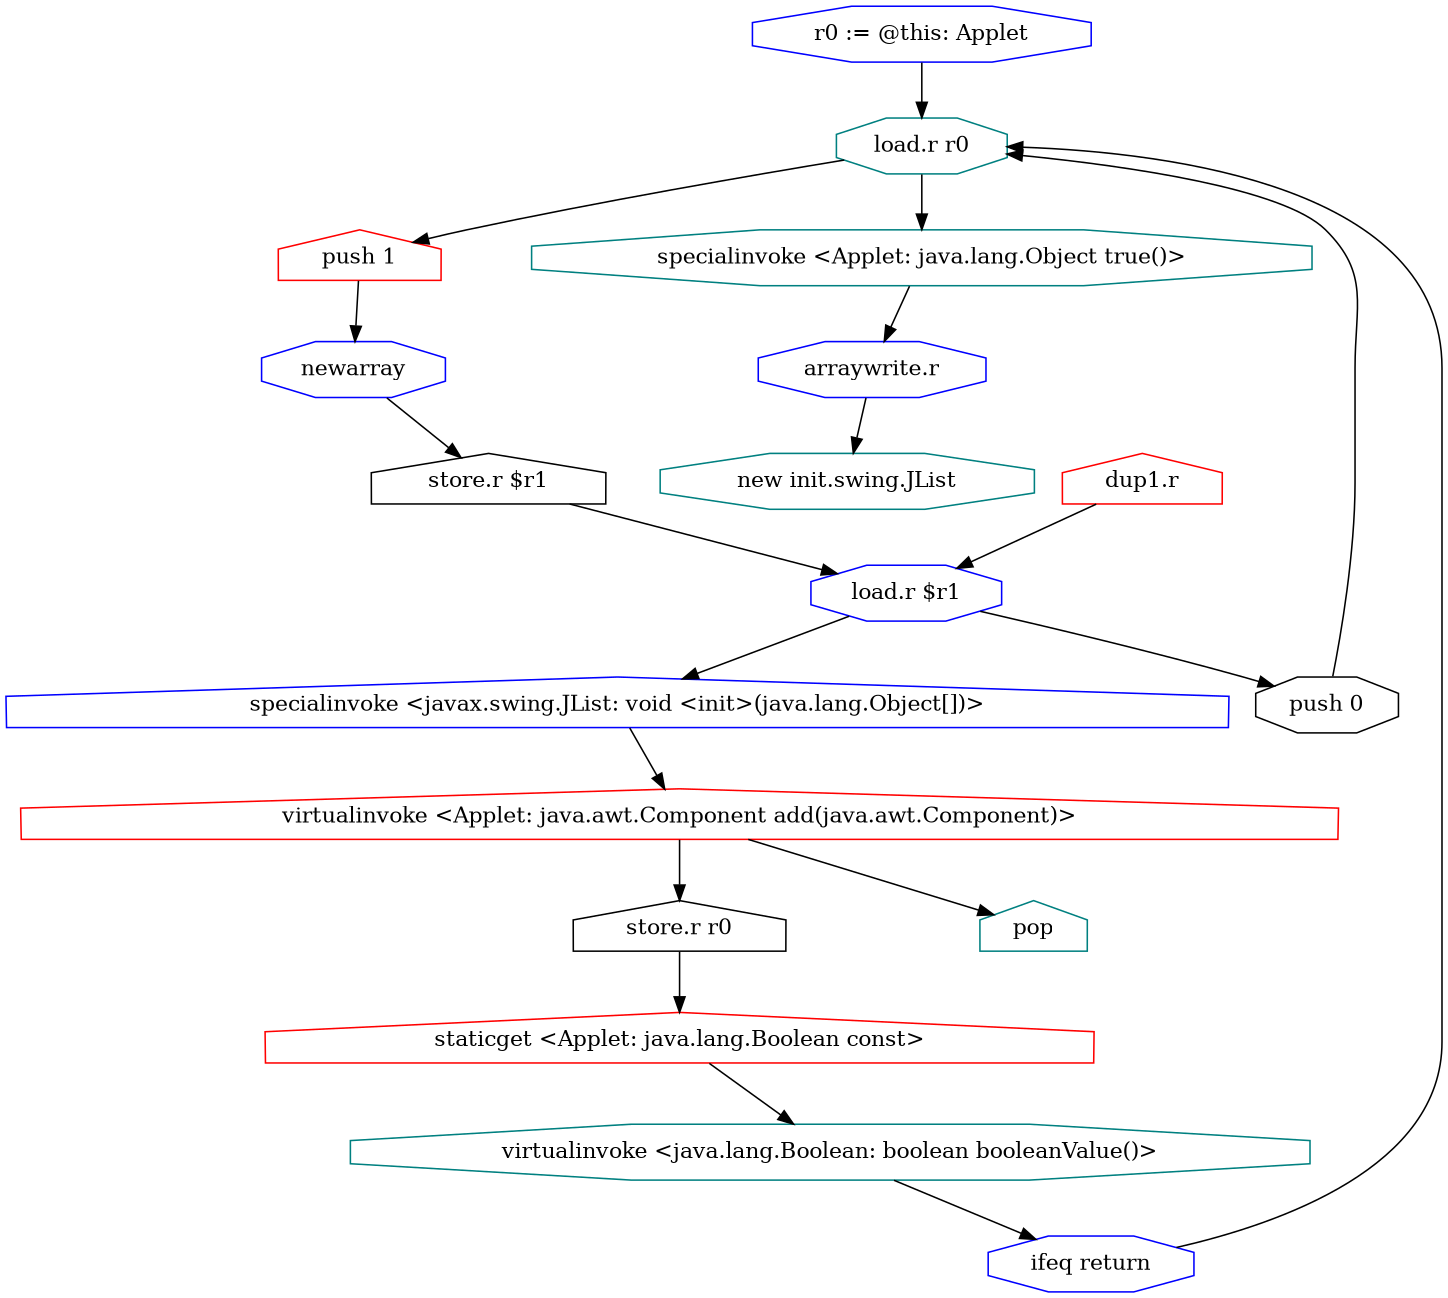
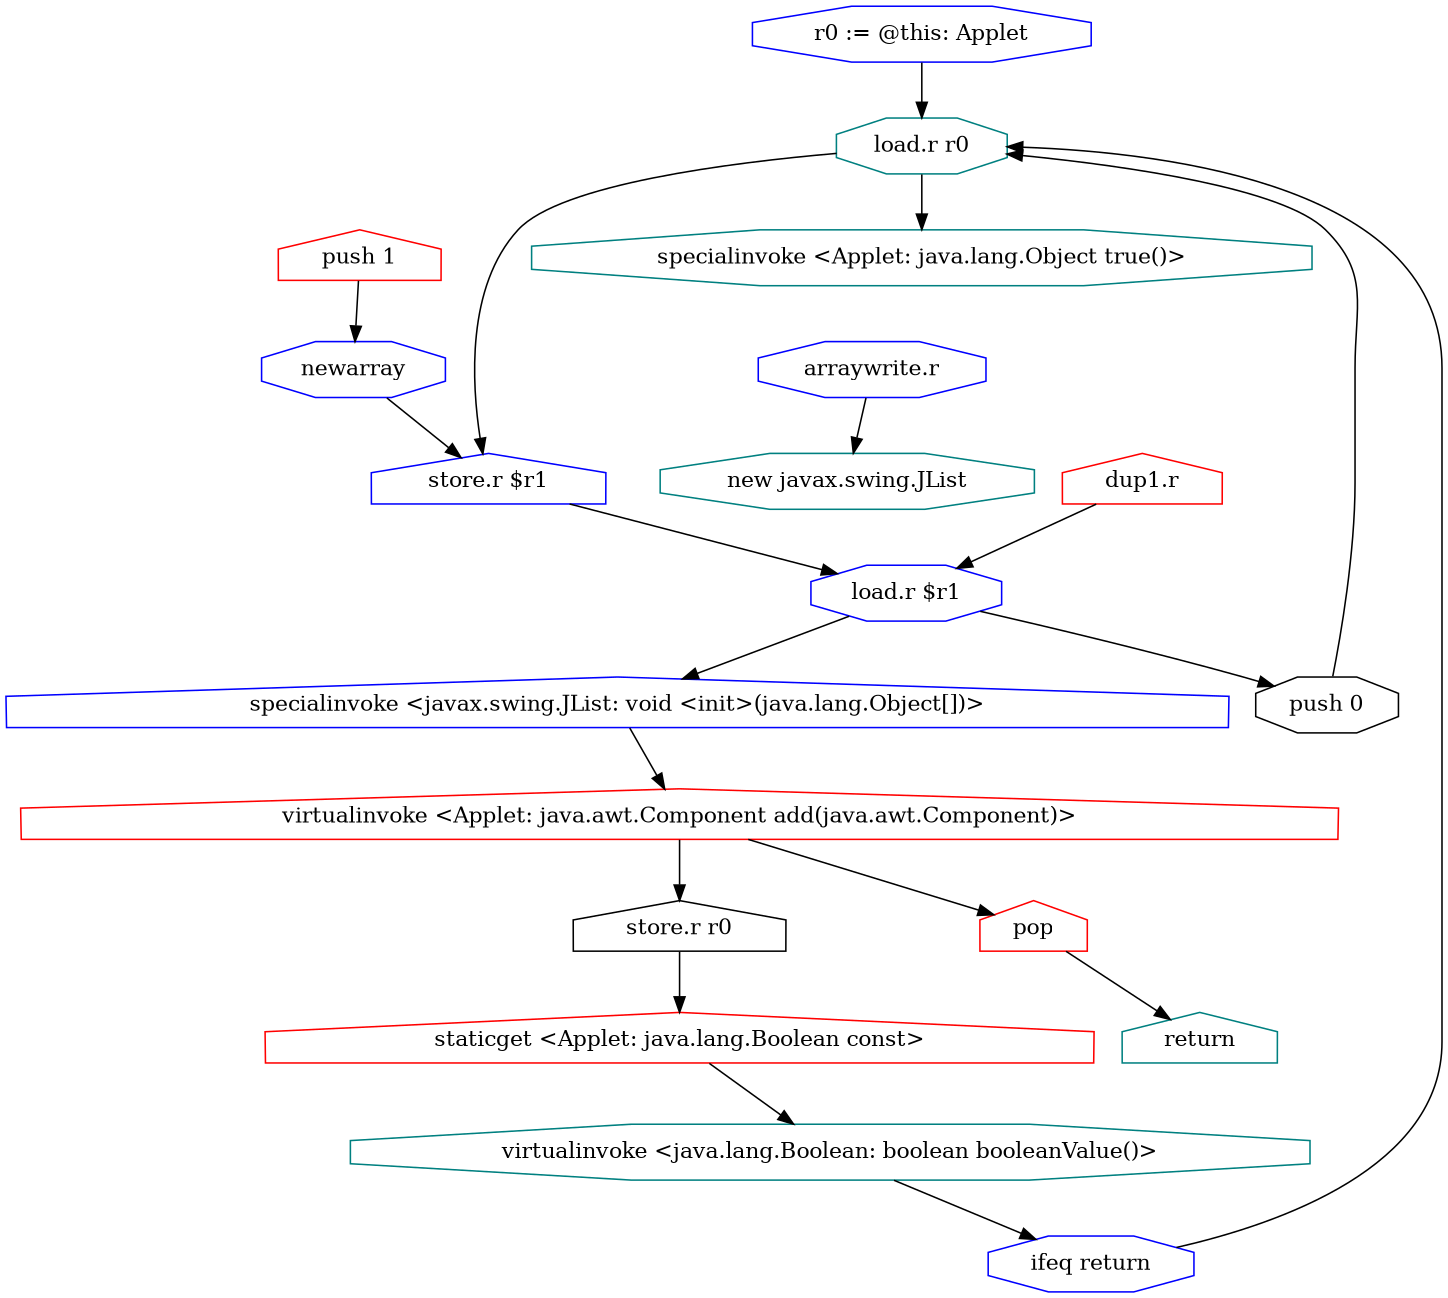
(636, 196) -> (567, 202)
(900, 307) -> none
(489, 481) -> (489, 481)
(847, 481) -> (847, 481)
(1034, 929) -> (1034, 929)
none -> (1200, 1040)
